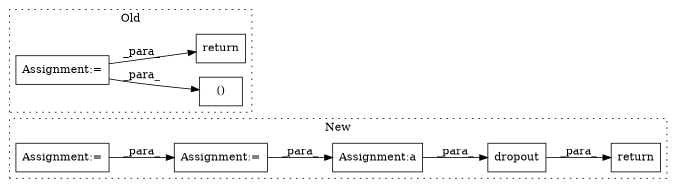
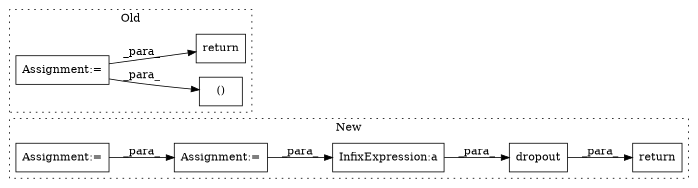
(378, 158) -> (388, 158)
